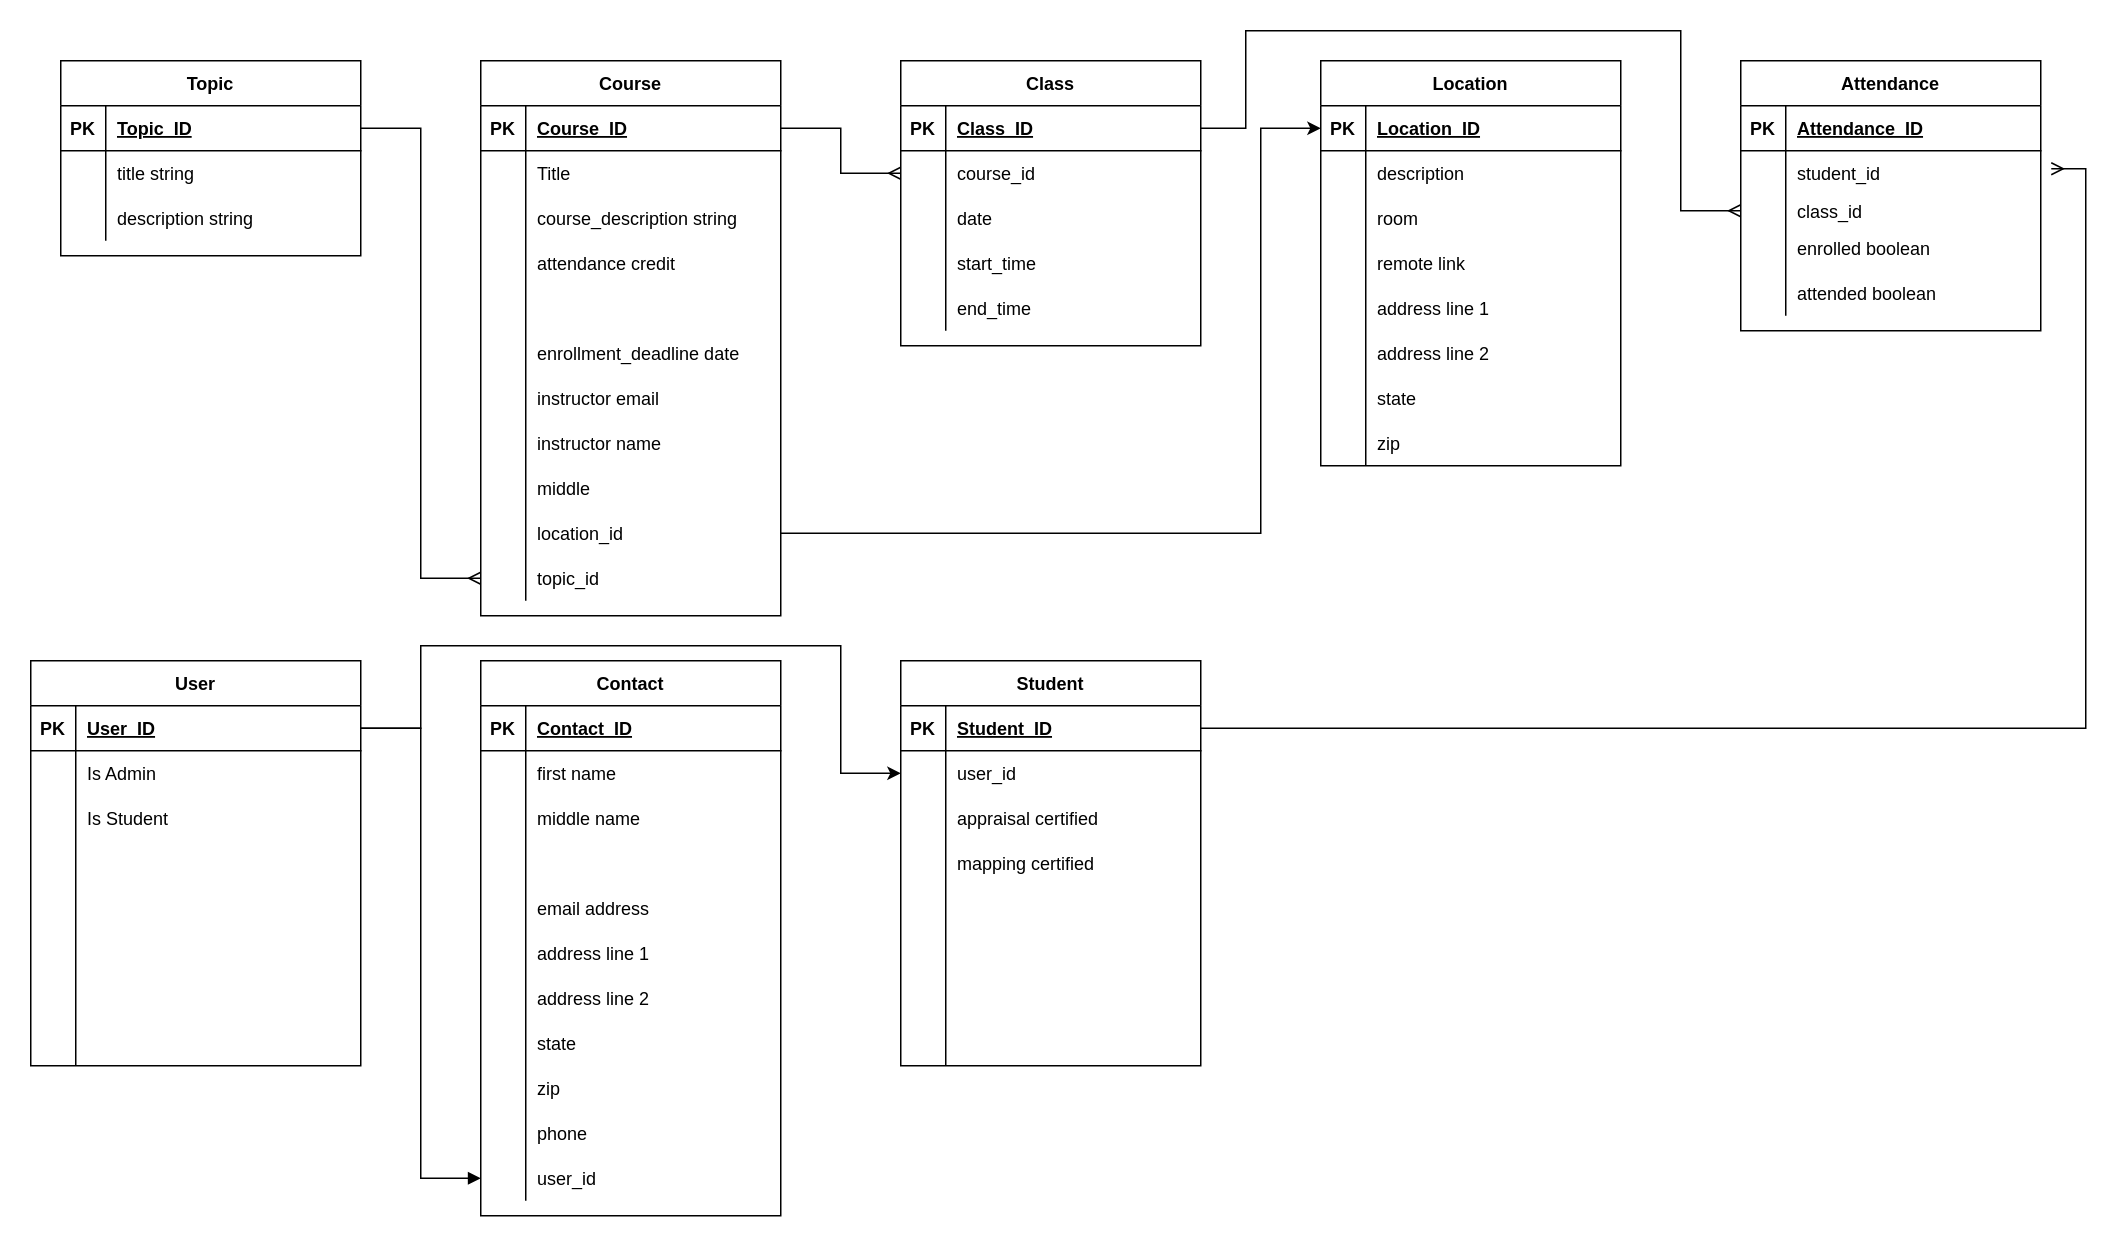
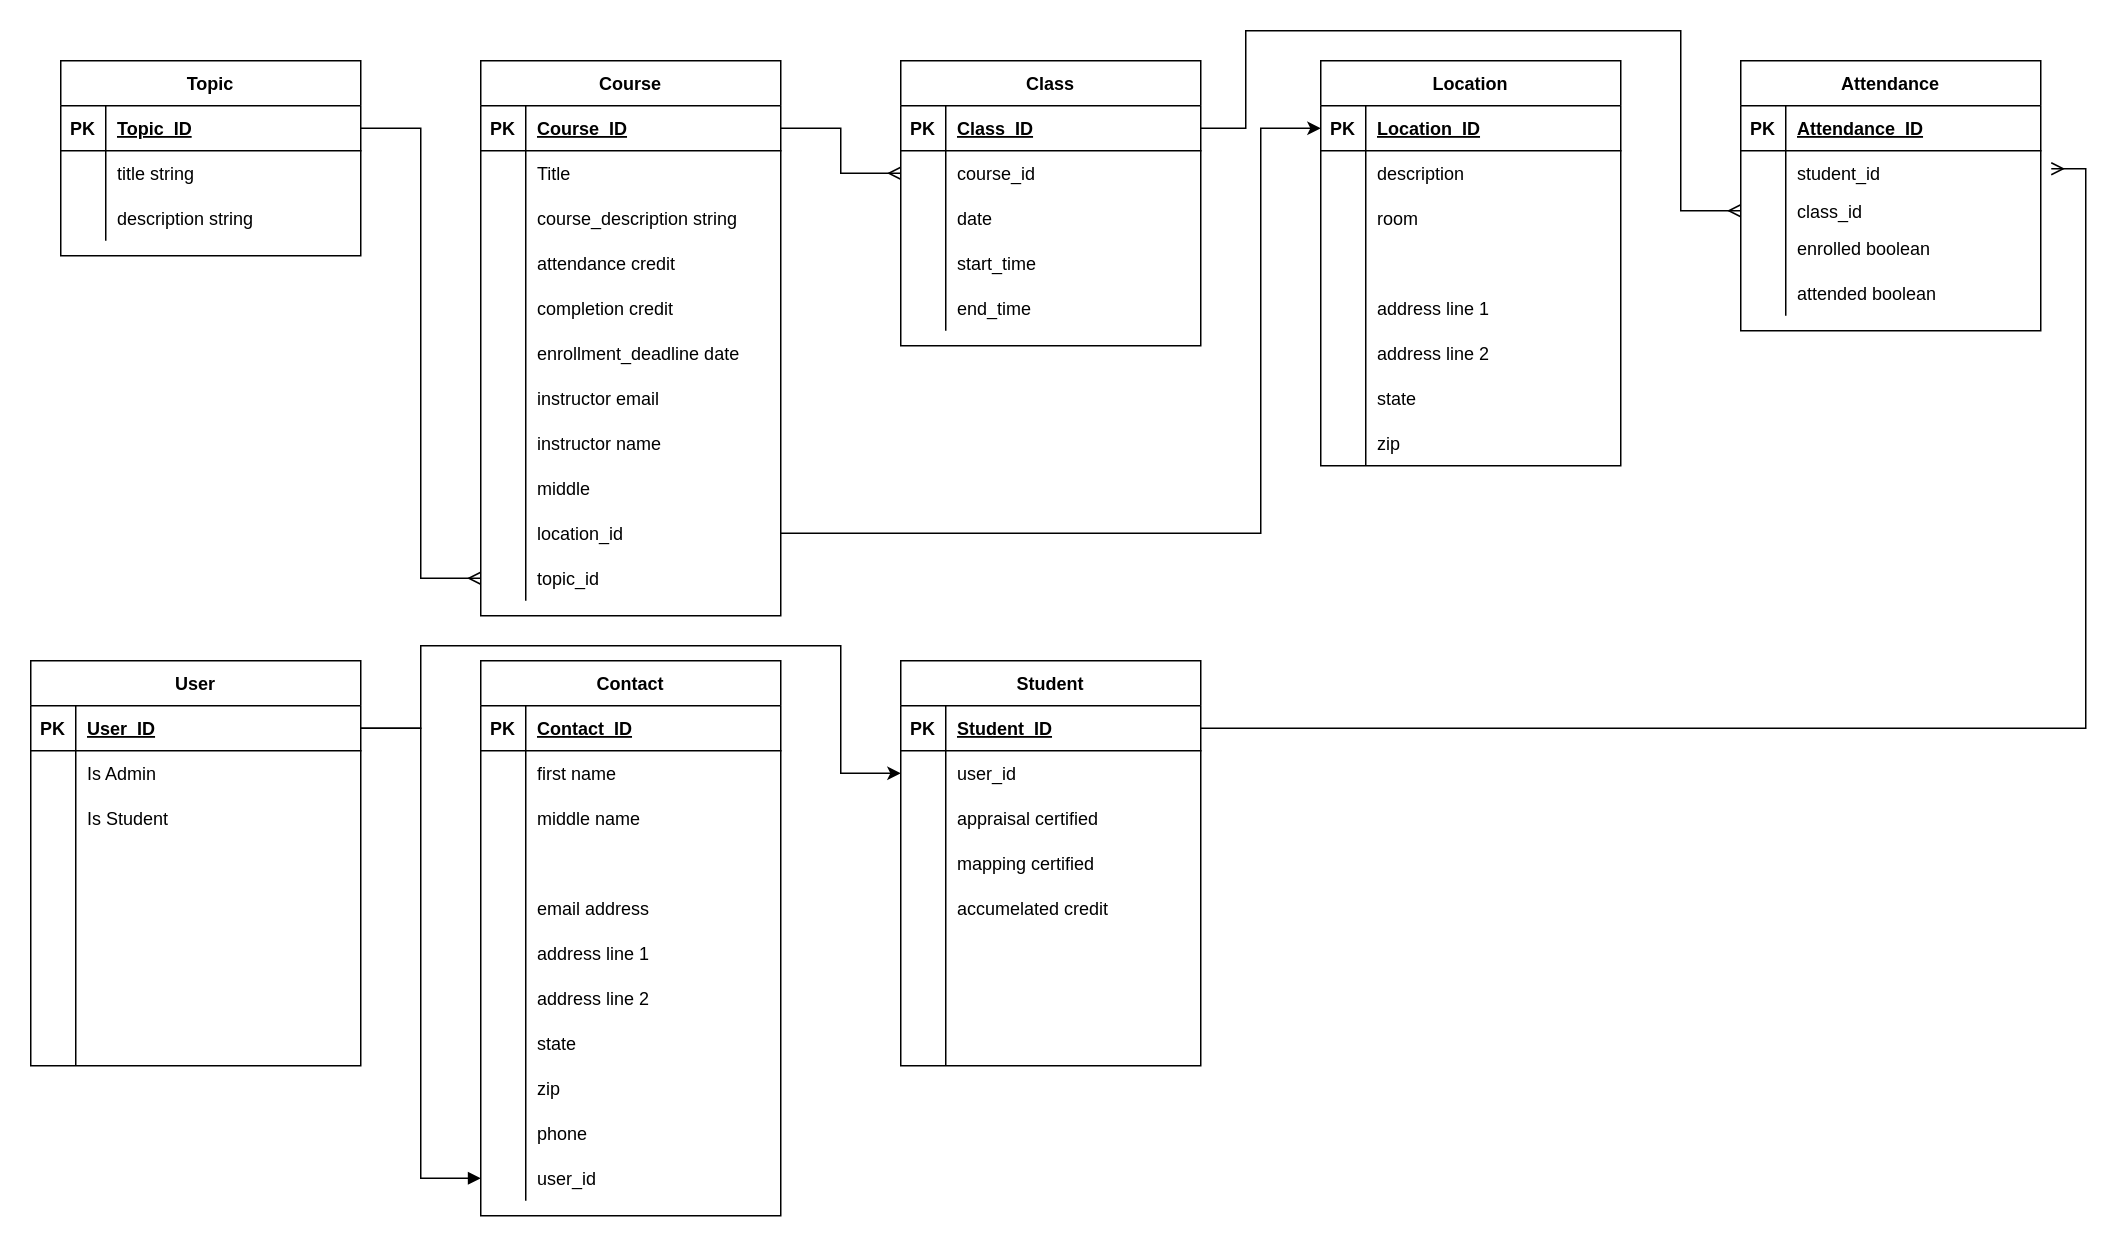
(1493, 263) -> none
none -> (653, 308)
none -> (1073, 908)
